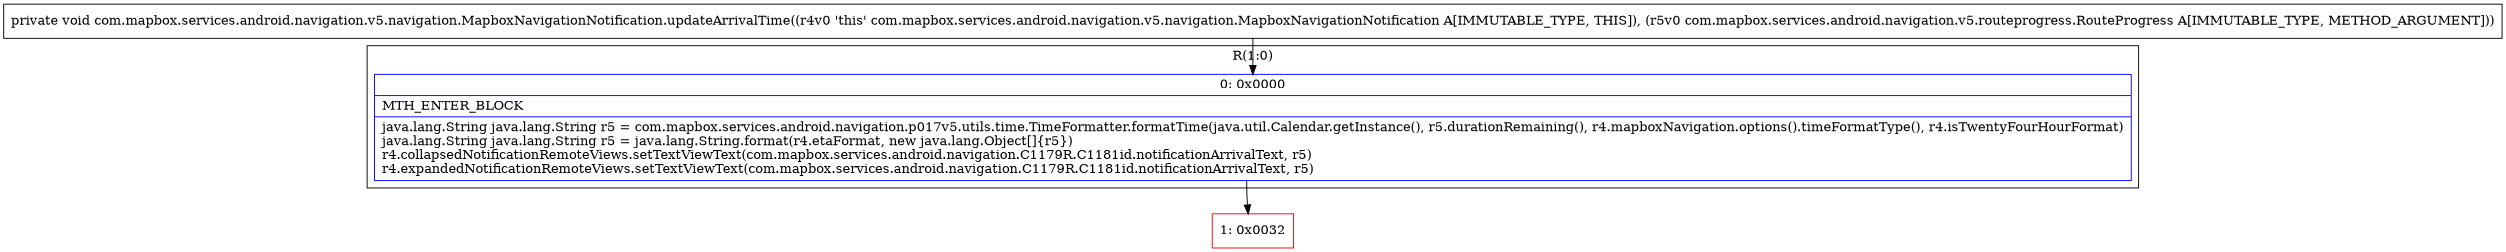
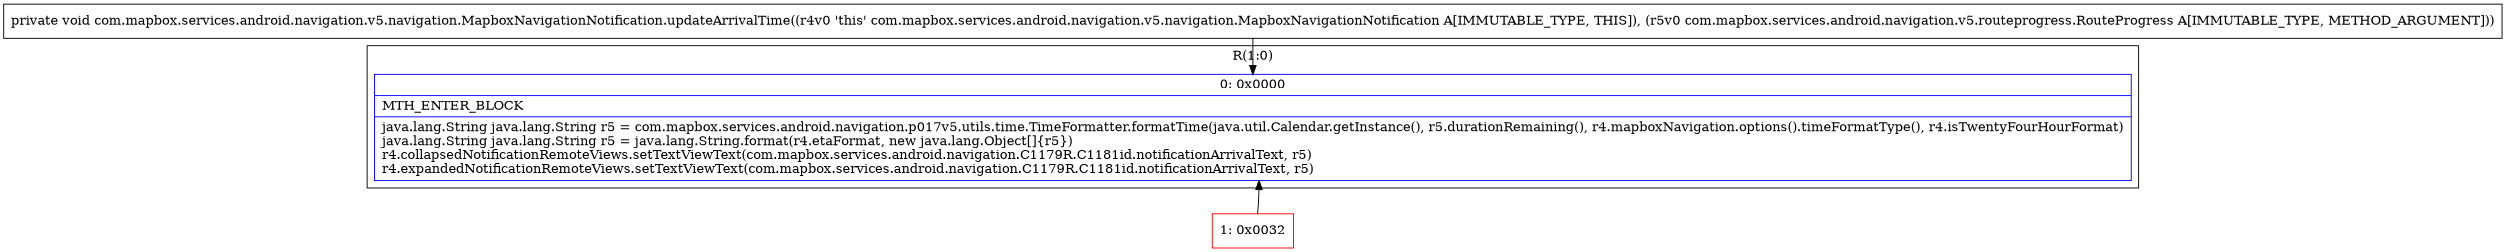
(1247, 194) -> (1259, 202)
